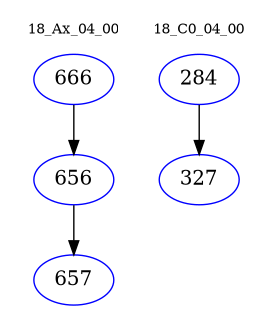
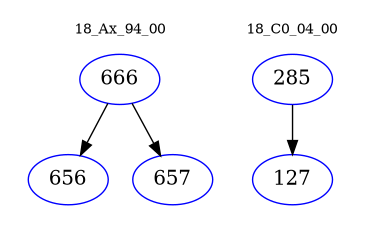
(74, 30) -> (120, 30)
(199, 79) -> (293, 79)
(199, 180) -> (293, 180)
(74, 223) -> (143, 123)
